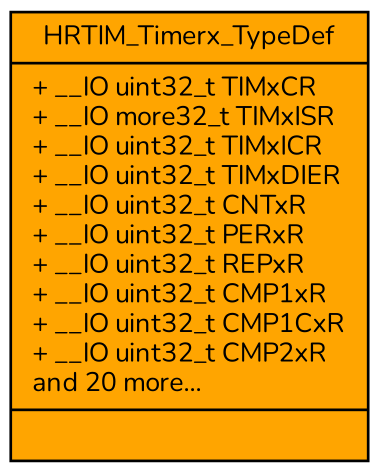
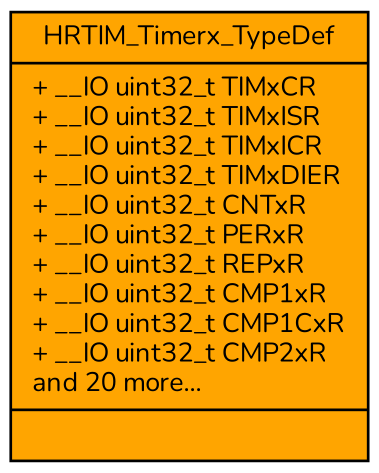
(184, 117) -> (177, 117)
